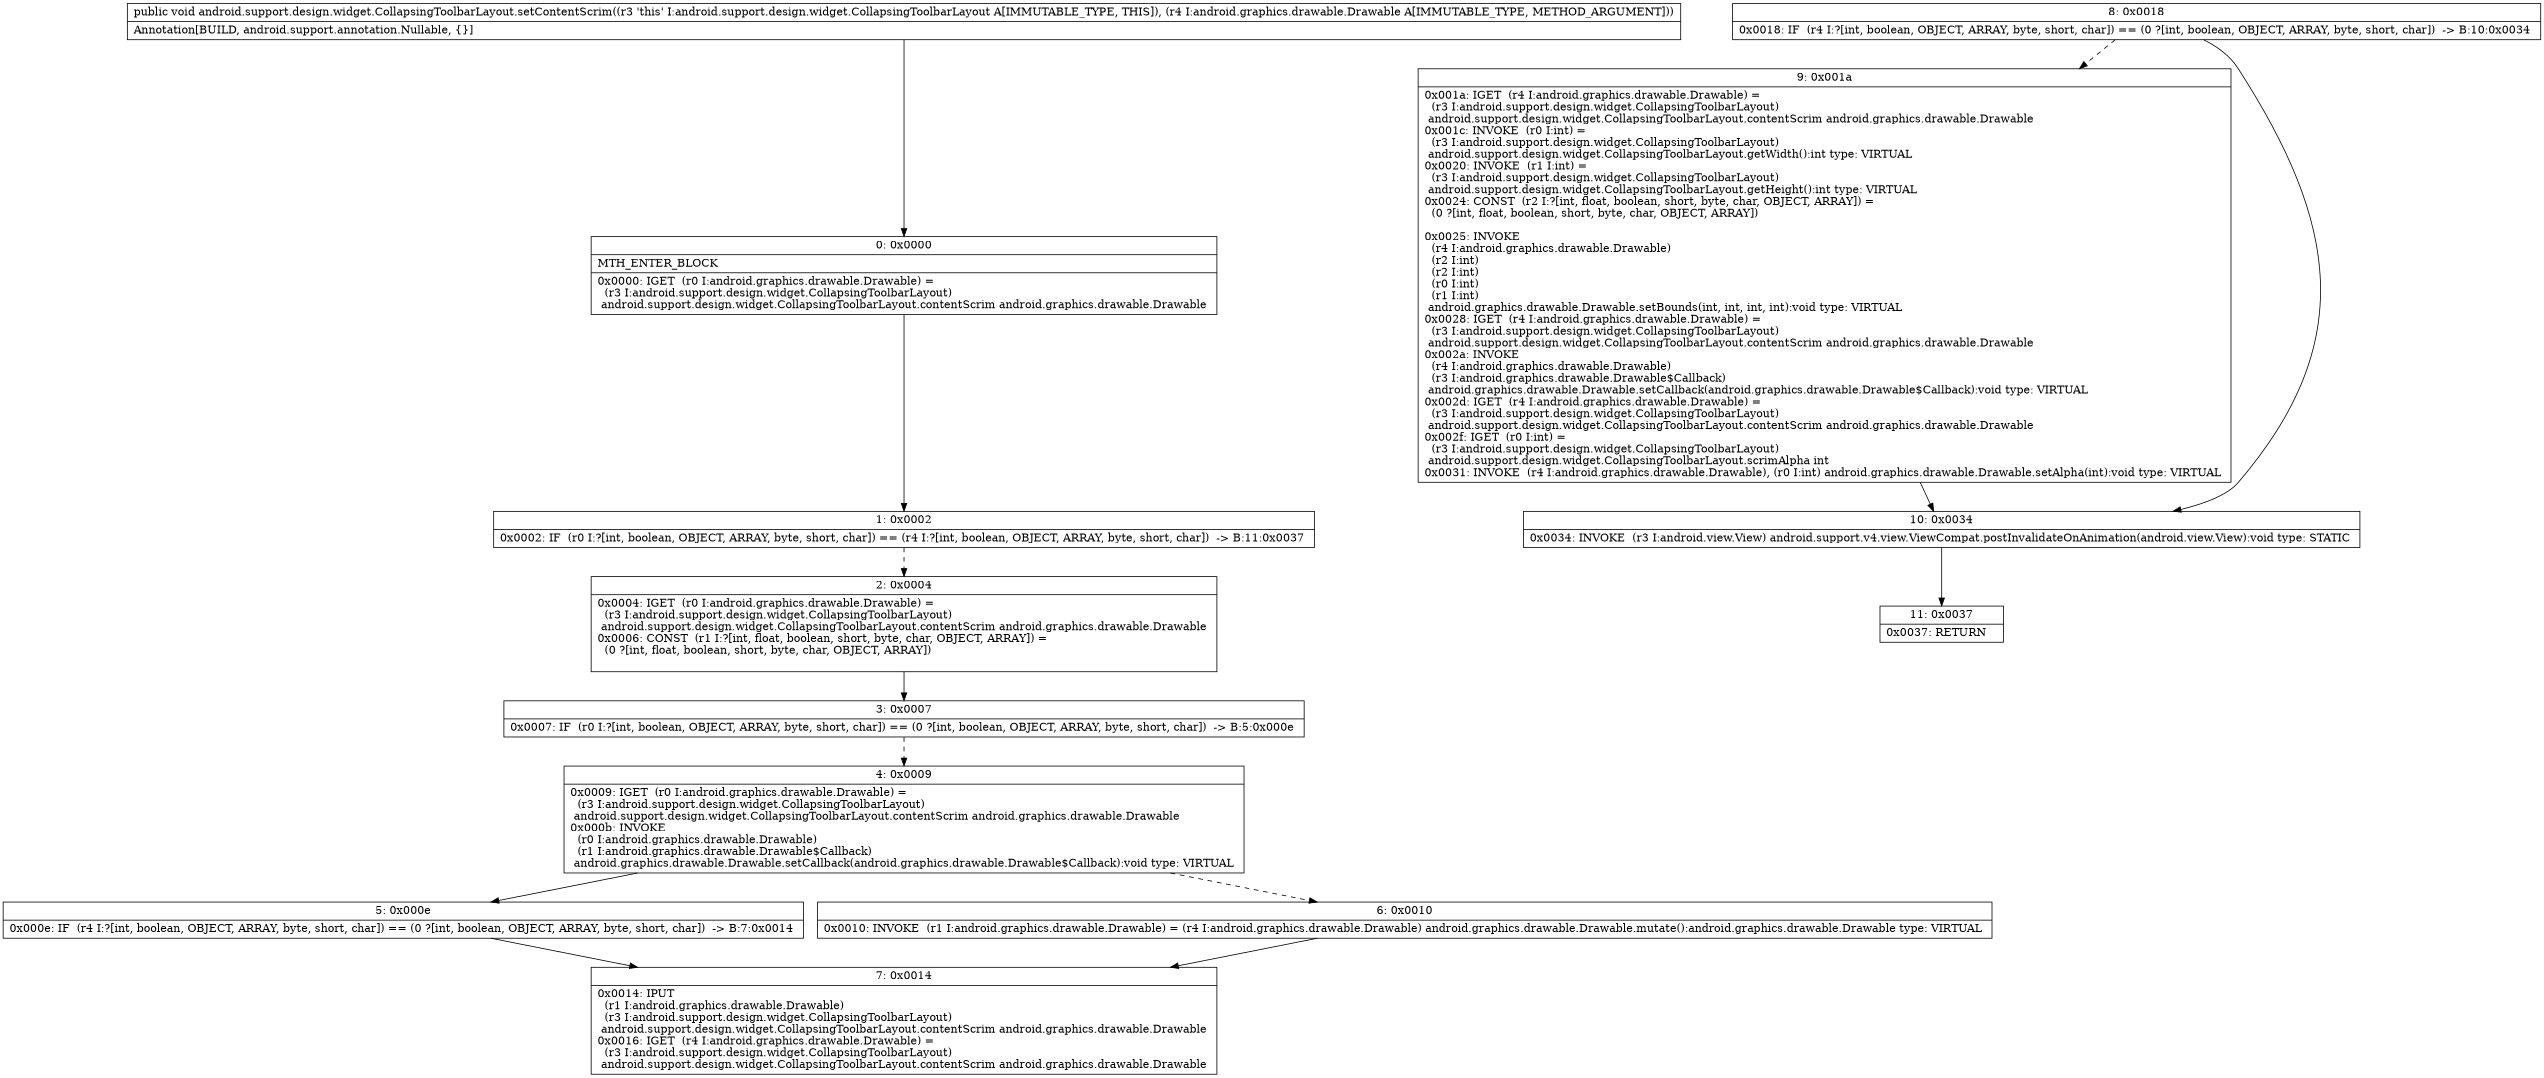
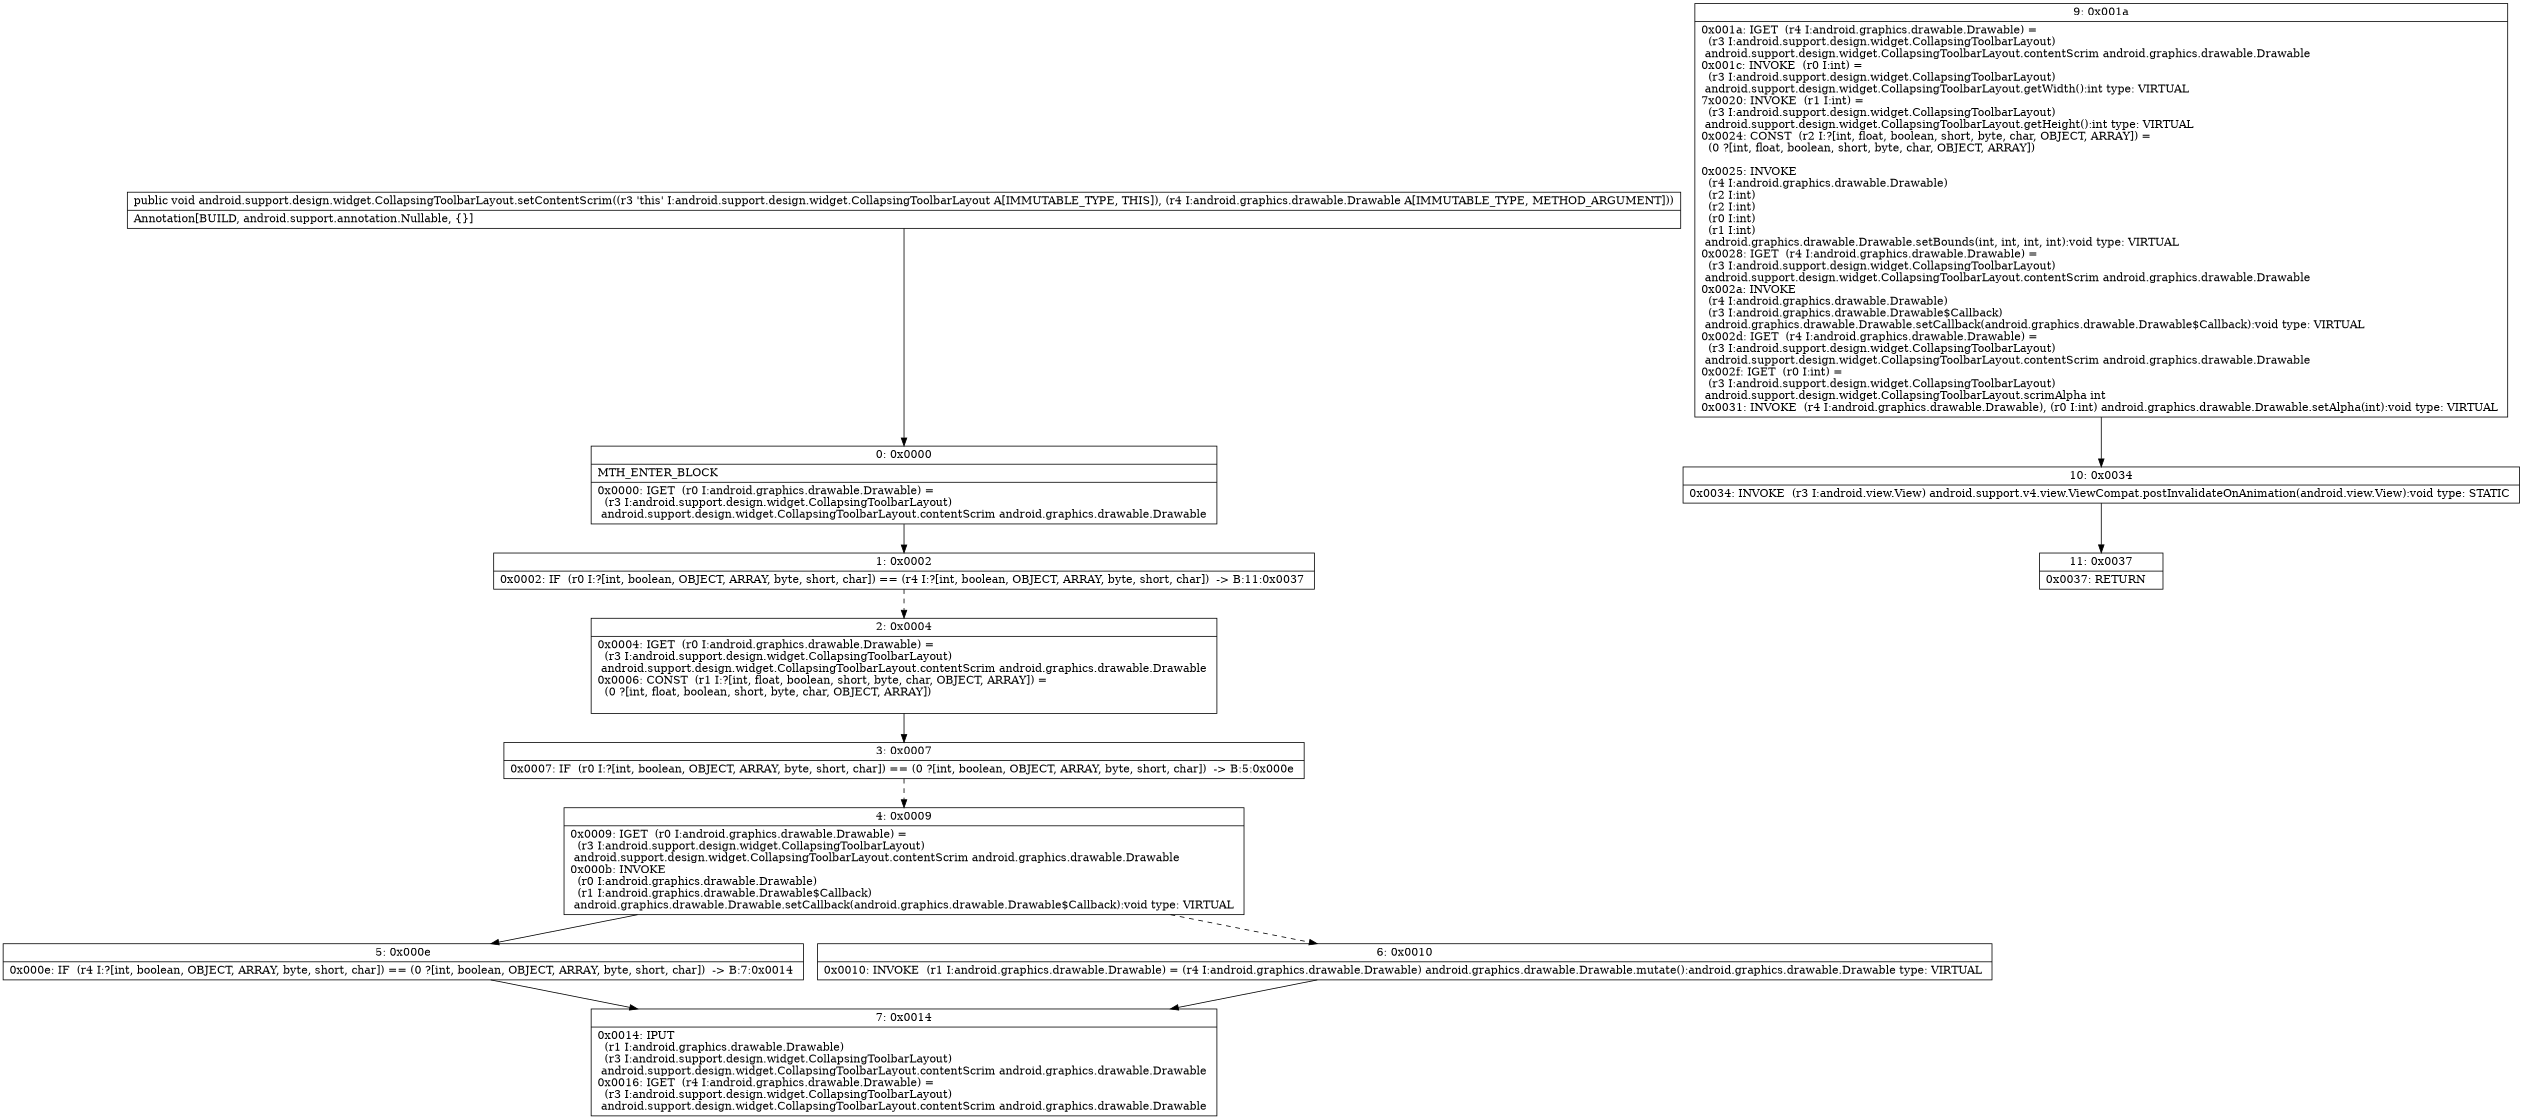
(2137, 22) -> none
(1508, 166) -> (1784, 101)
